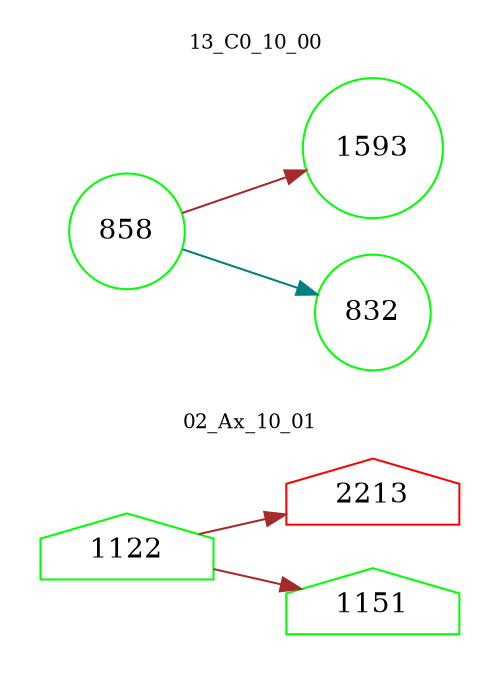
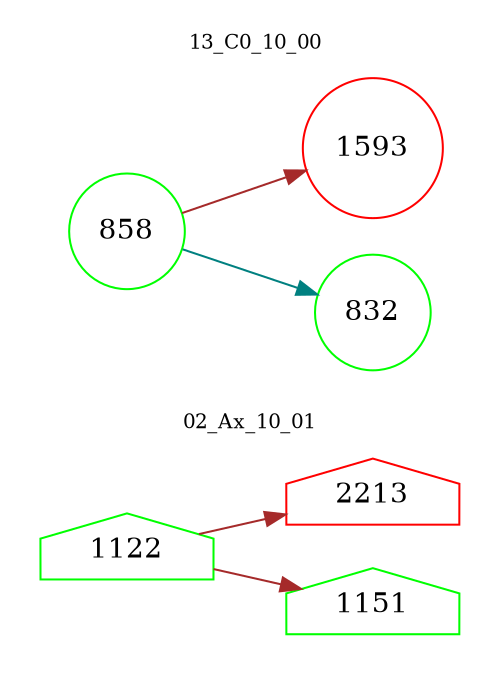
(373, 148) -> (373, 148)
